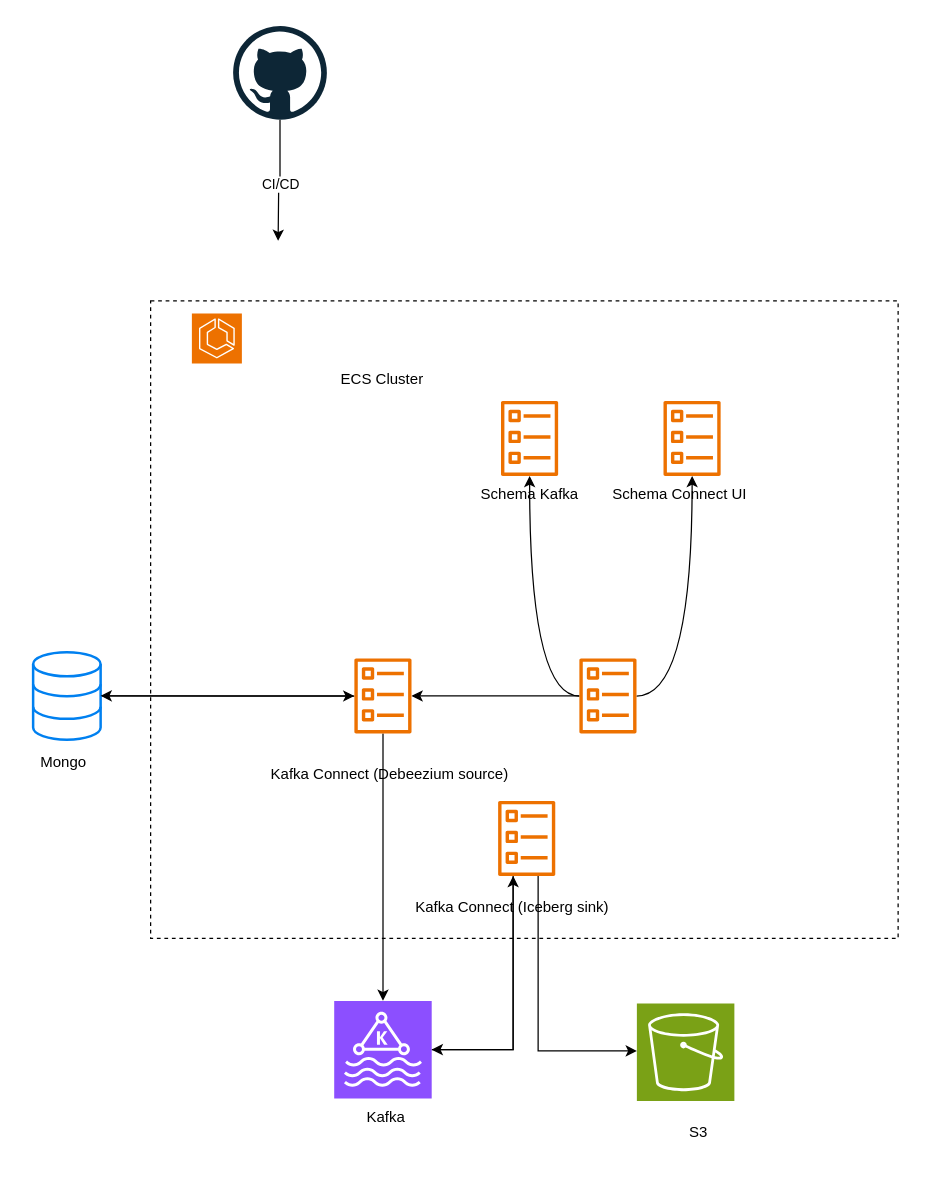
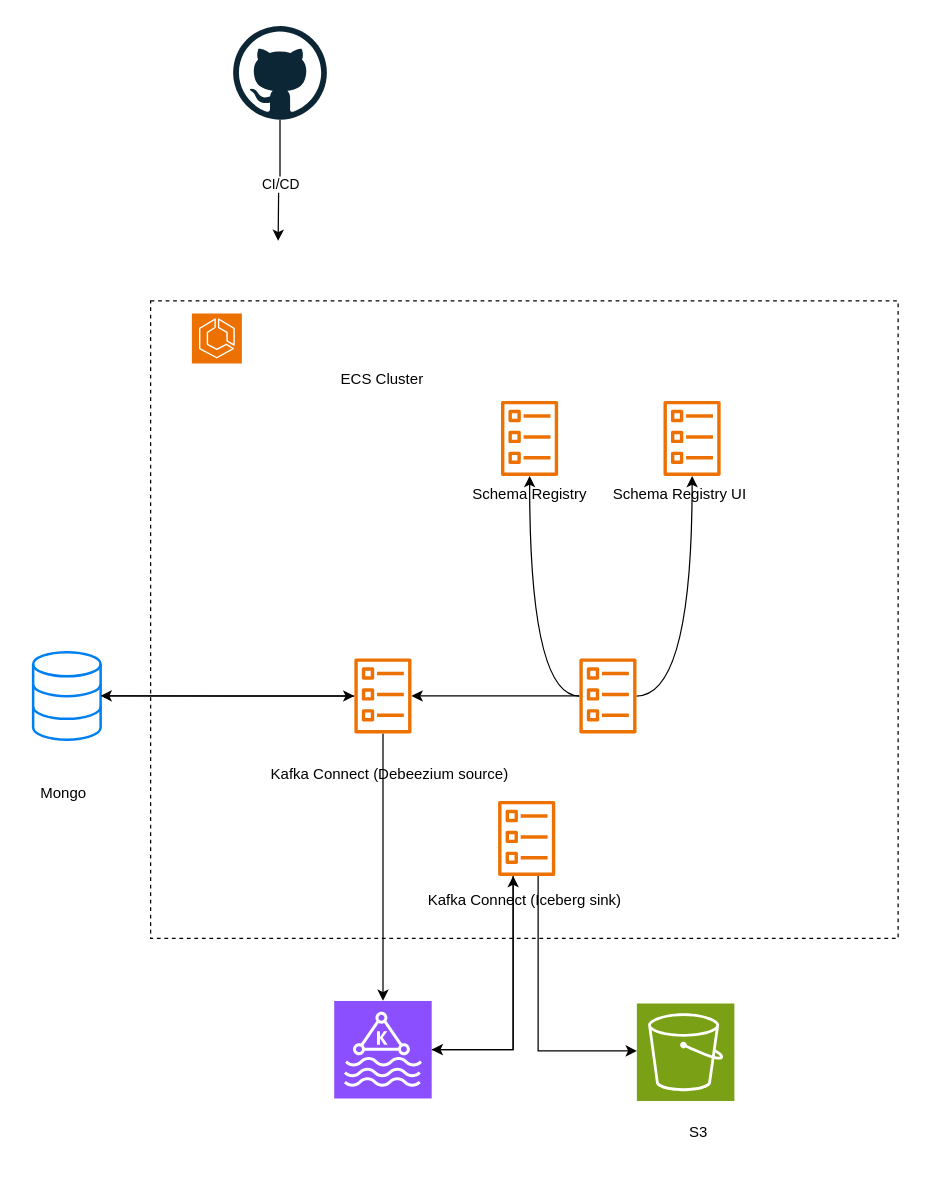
(530, 494) -> (530, 494)
(680, 494) -> (680, 494)
(63, 762) -> (63, 793)
(512, 907) -> (524, 901)
(385, 1117) -> none
